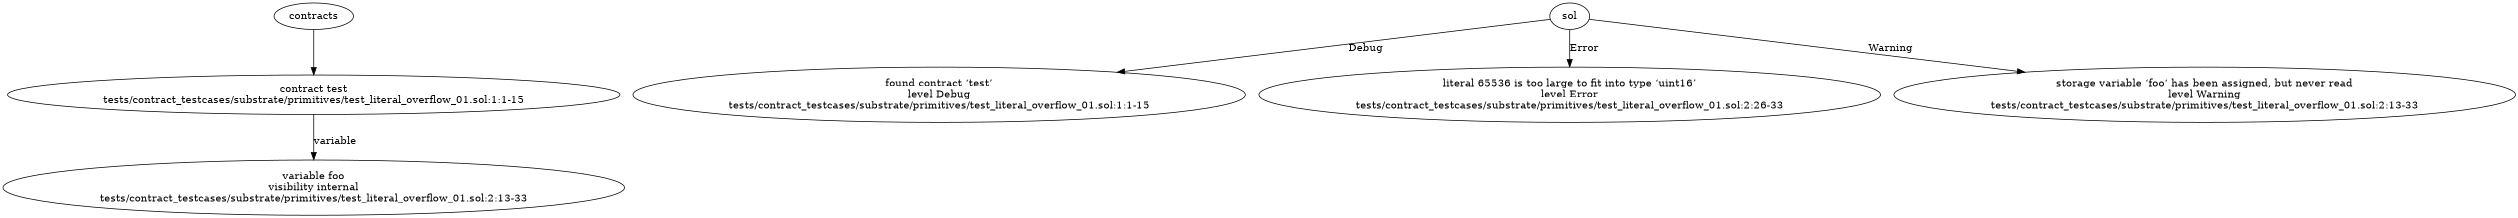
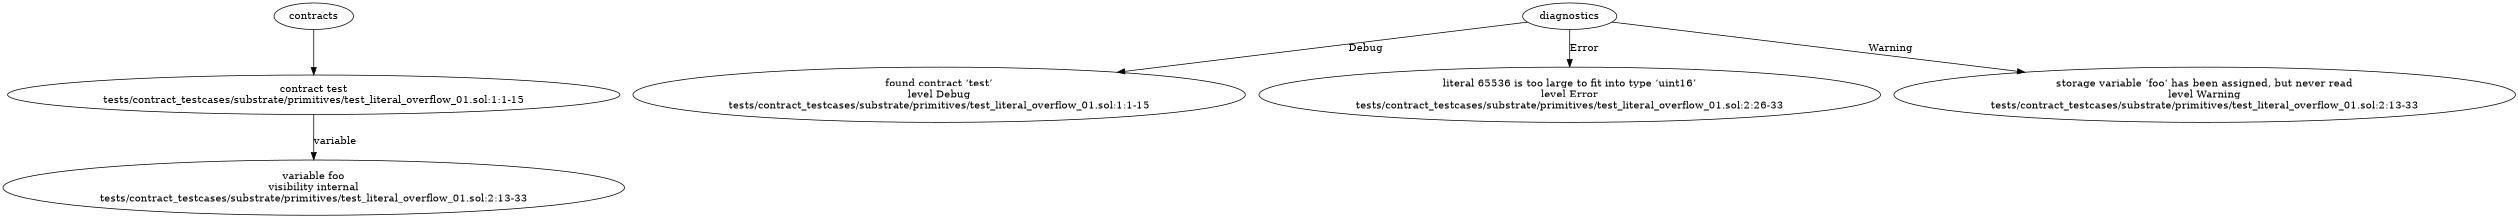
(1570, 16) -> (1570, 16)
